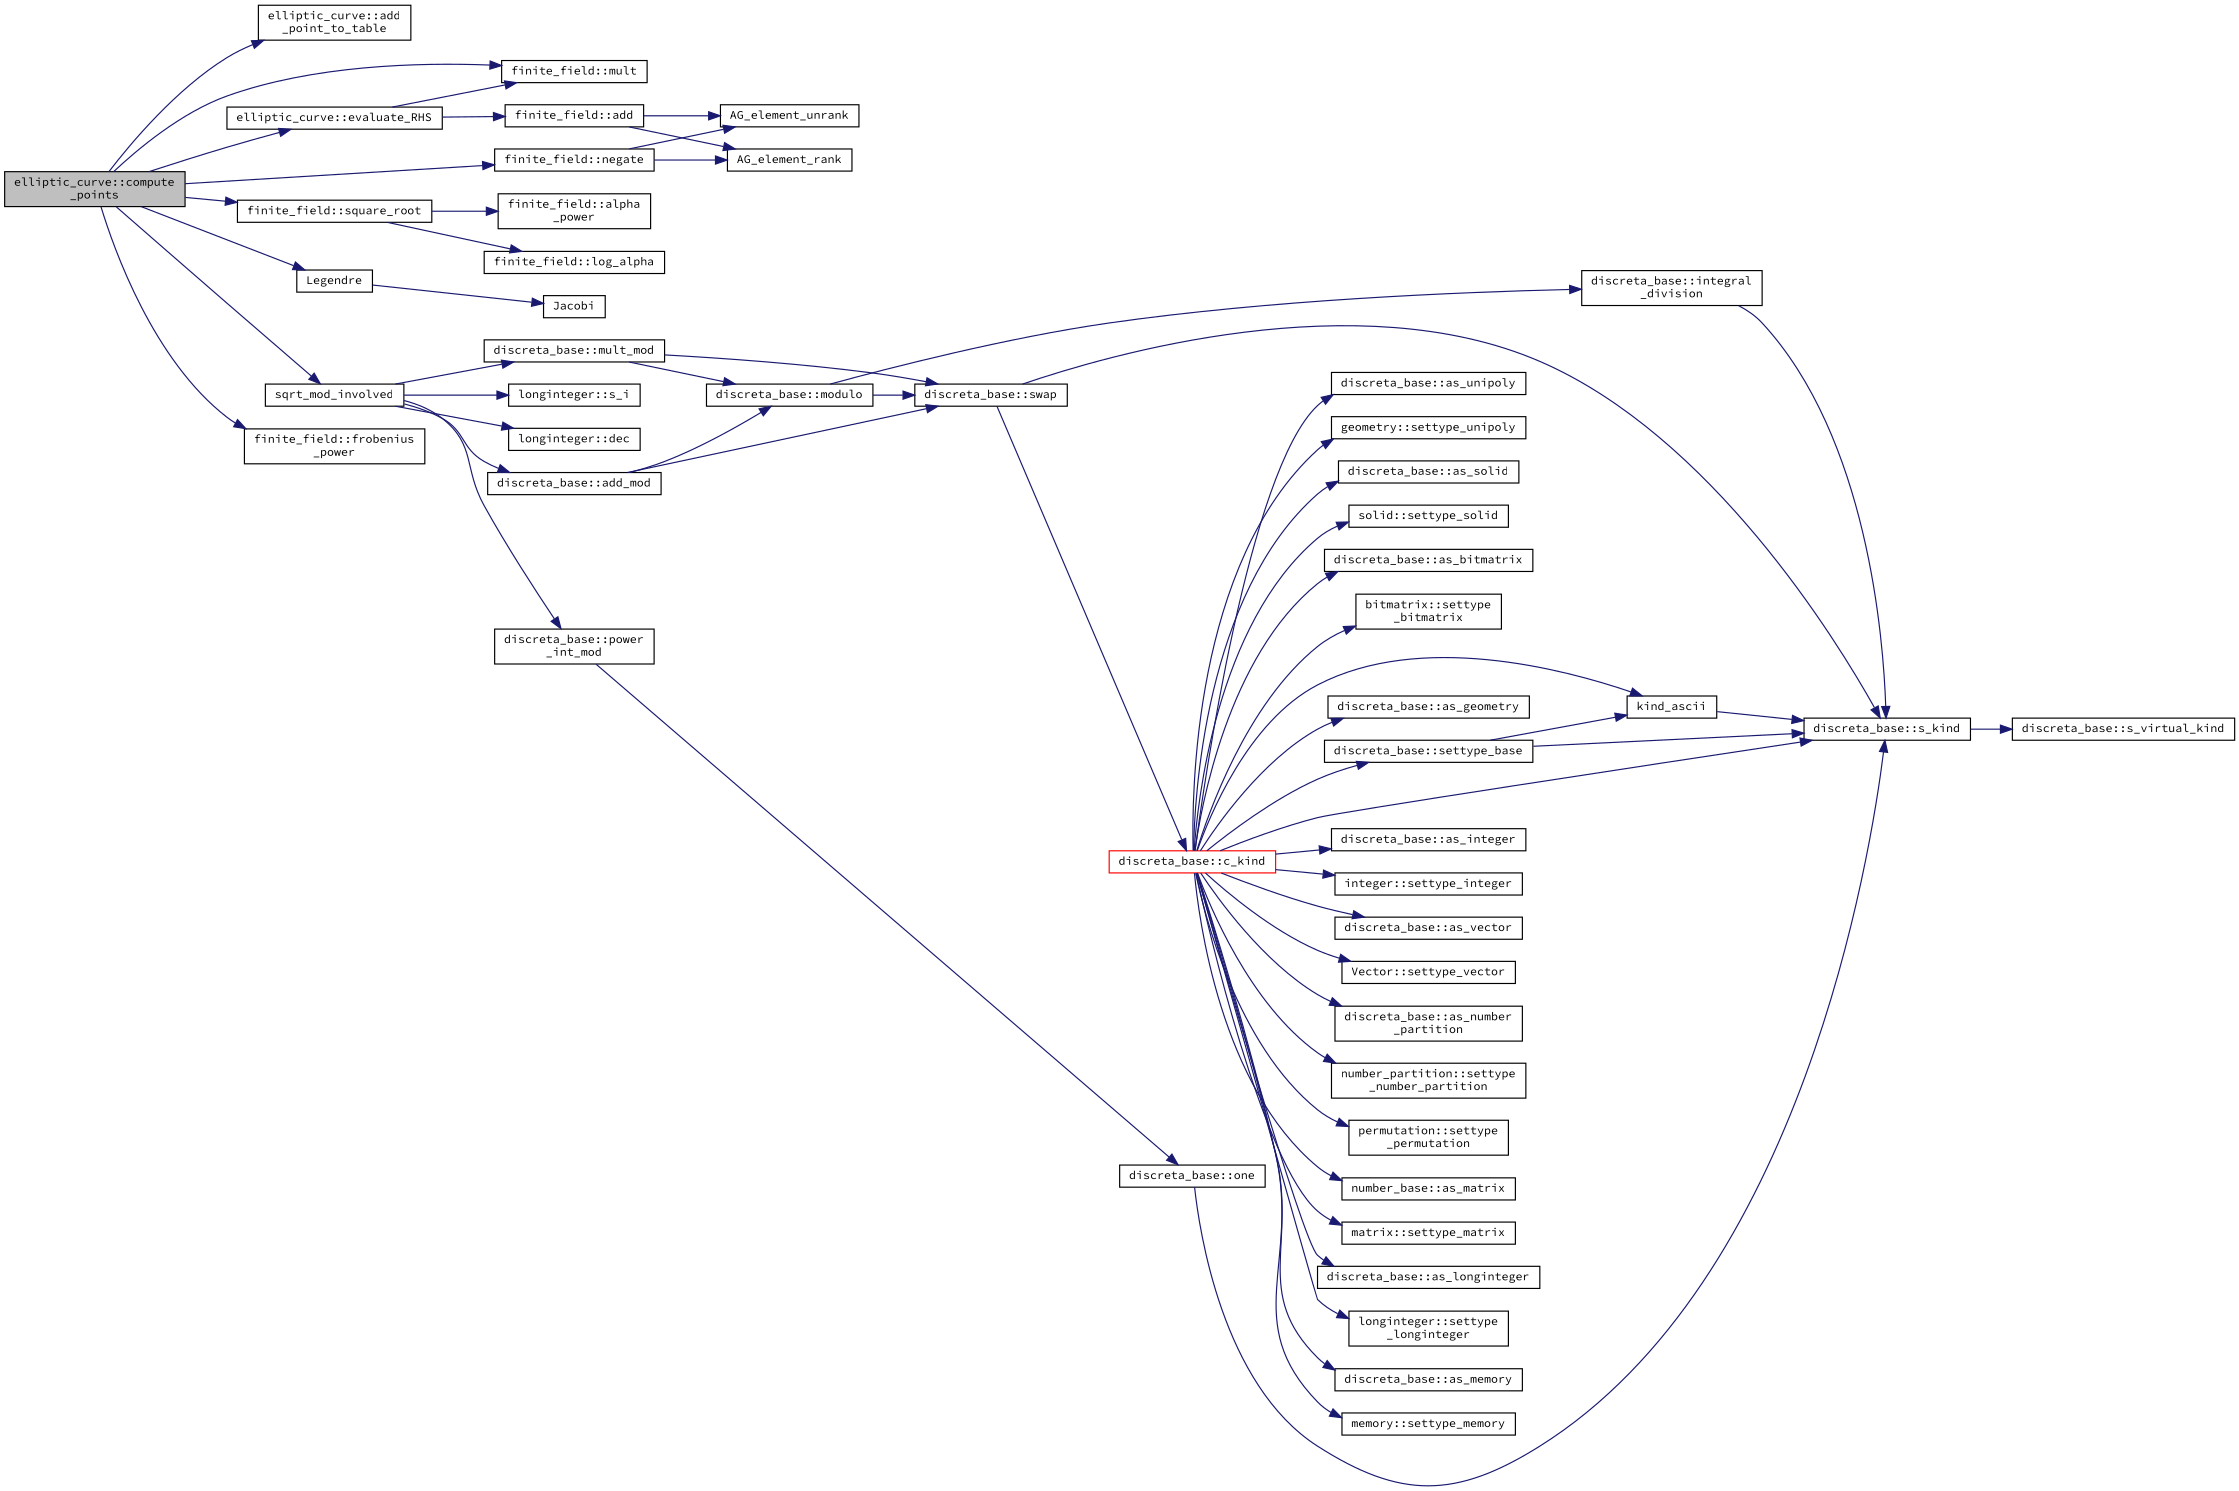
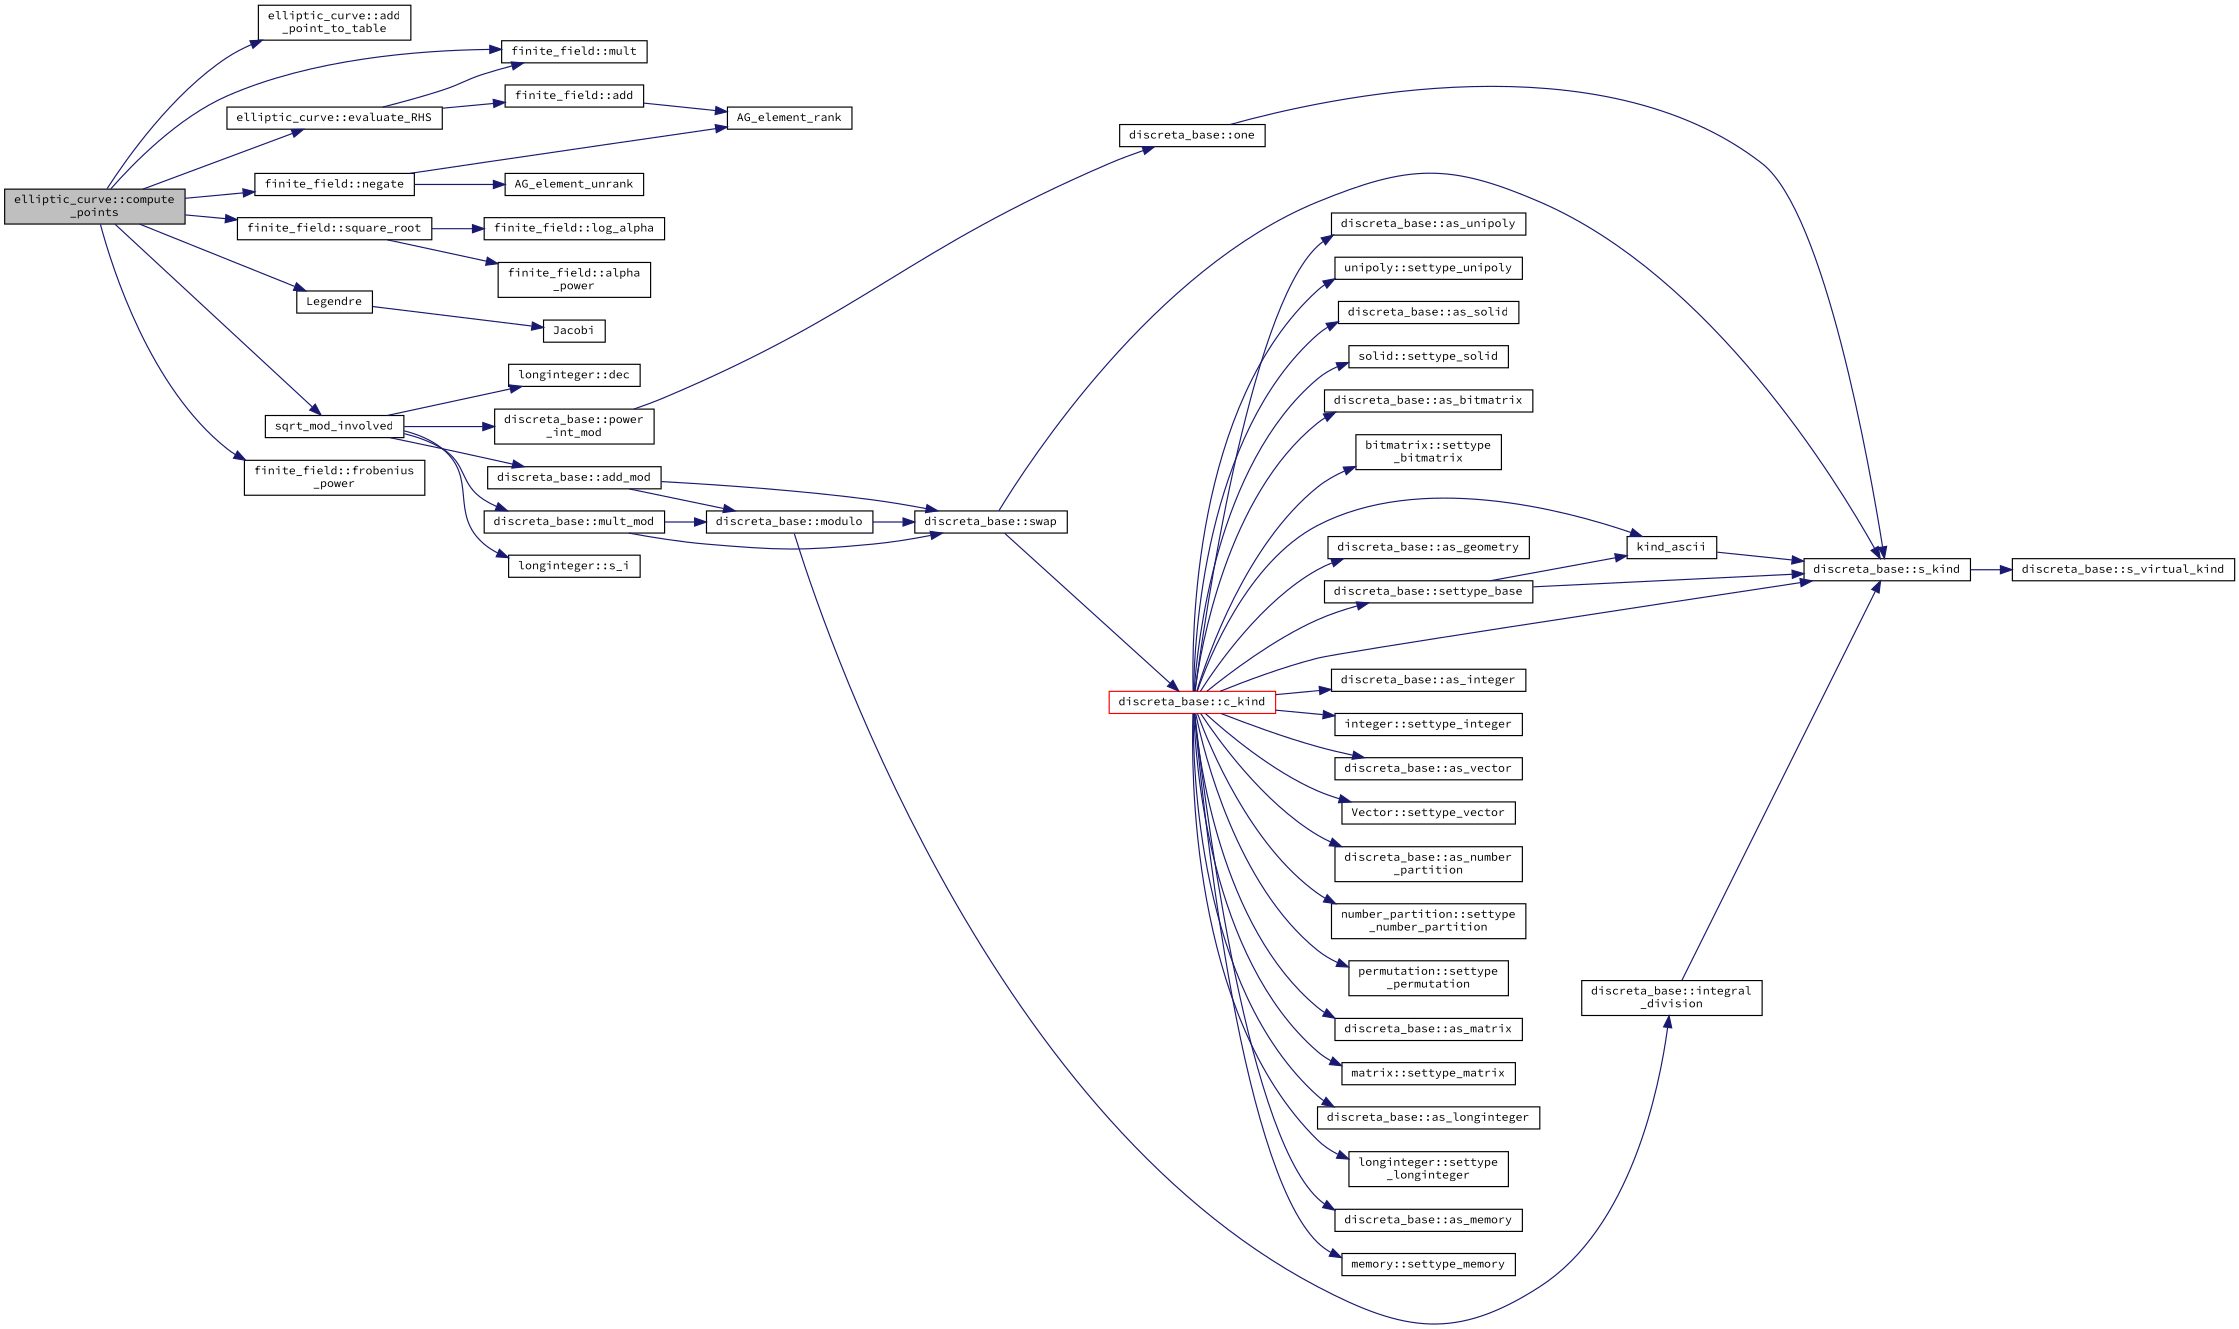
(676, 116) -> none
(1429, 428) -> (1429, 268)
(1429, 1189) -> (1429, 1030)
